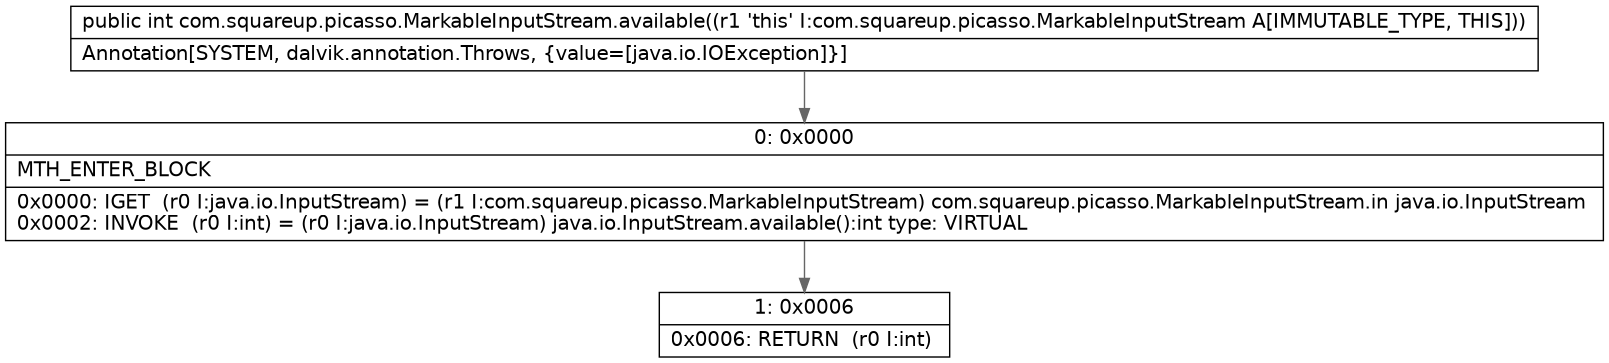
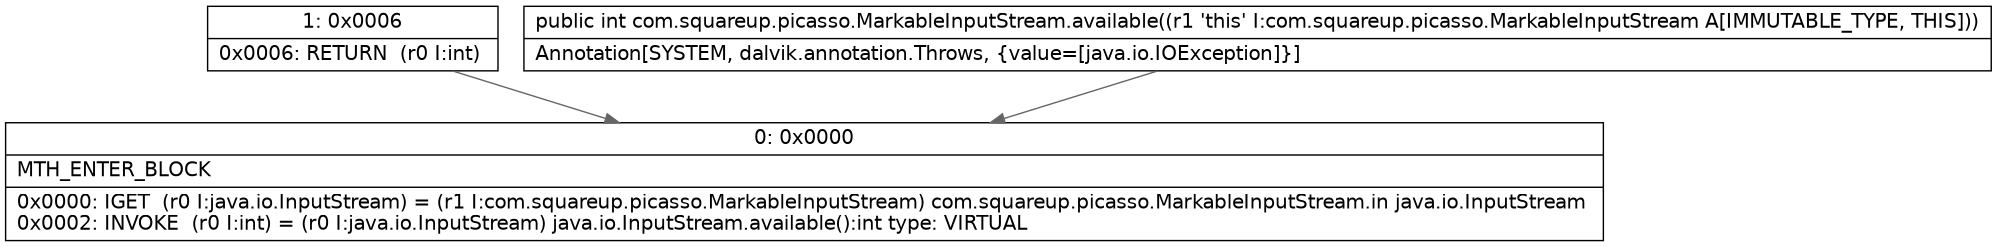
(804, 260) -> (529, 95)
